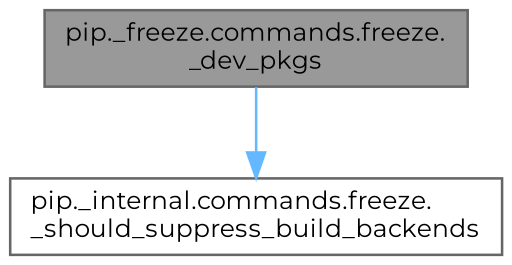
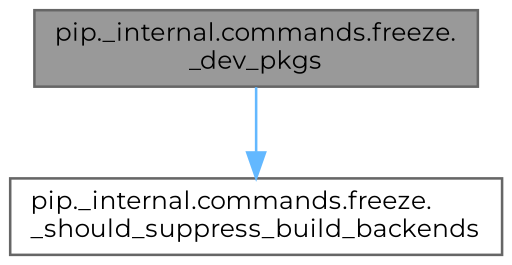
(256, 48) -> (256, 48)
